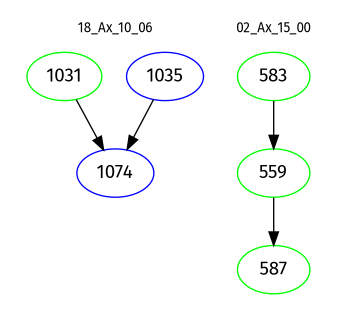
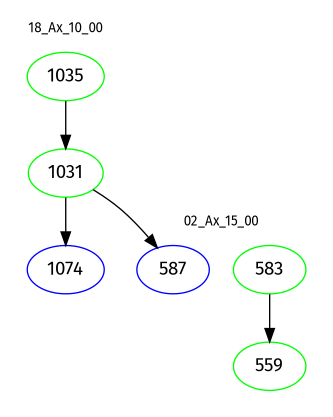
(115, 29) -> (66, 29)
(165, 76) -> (66, 76)
(144, 118) -> (66, 118)
(274, 215) -> (135, 222)
(274, 270) -> (173, 270)
